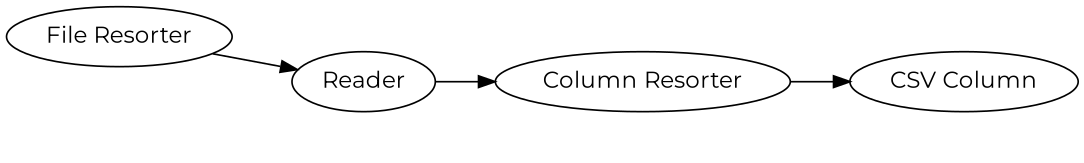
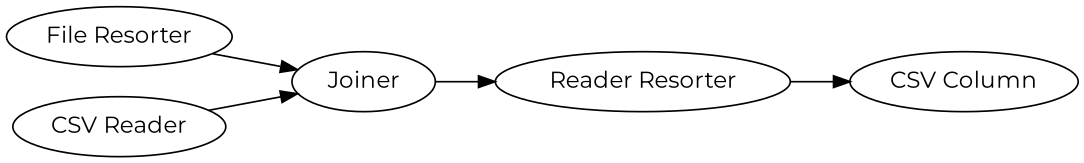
(364, 82) -> (364, 82)
(643, 82) -> (643, 82)
none -> (119, 127)
